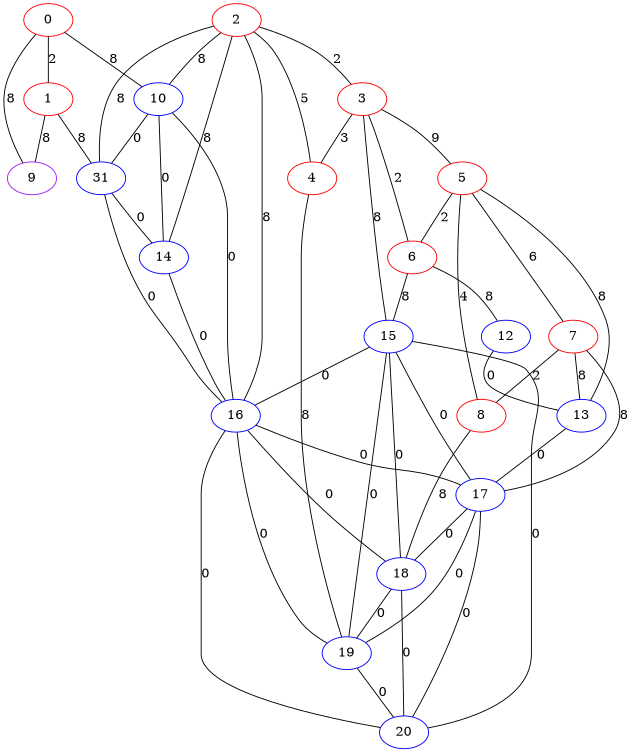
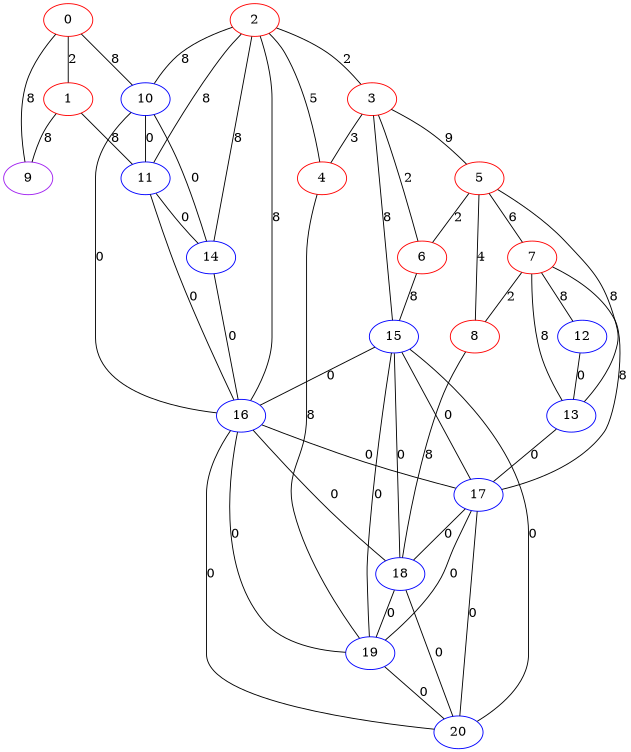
(101, 178) -> (146, 178)
(470, 288) -> (557, 297)
